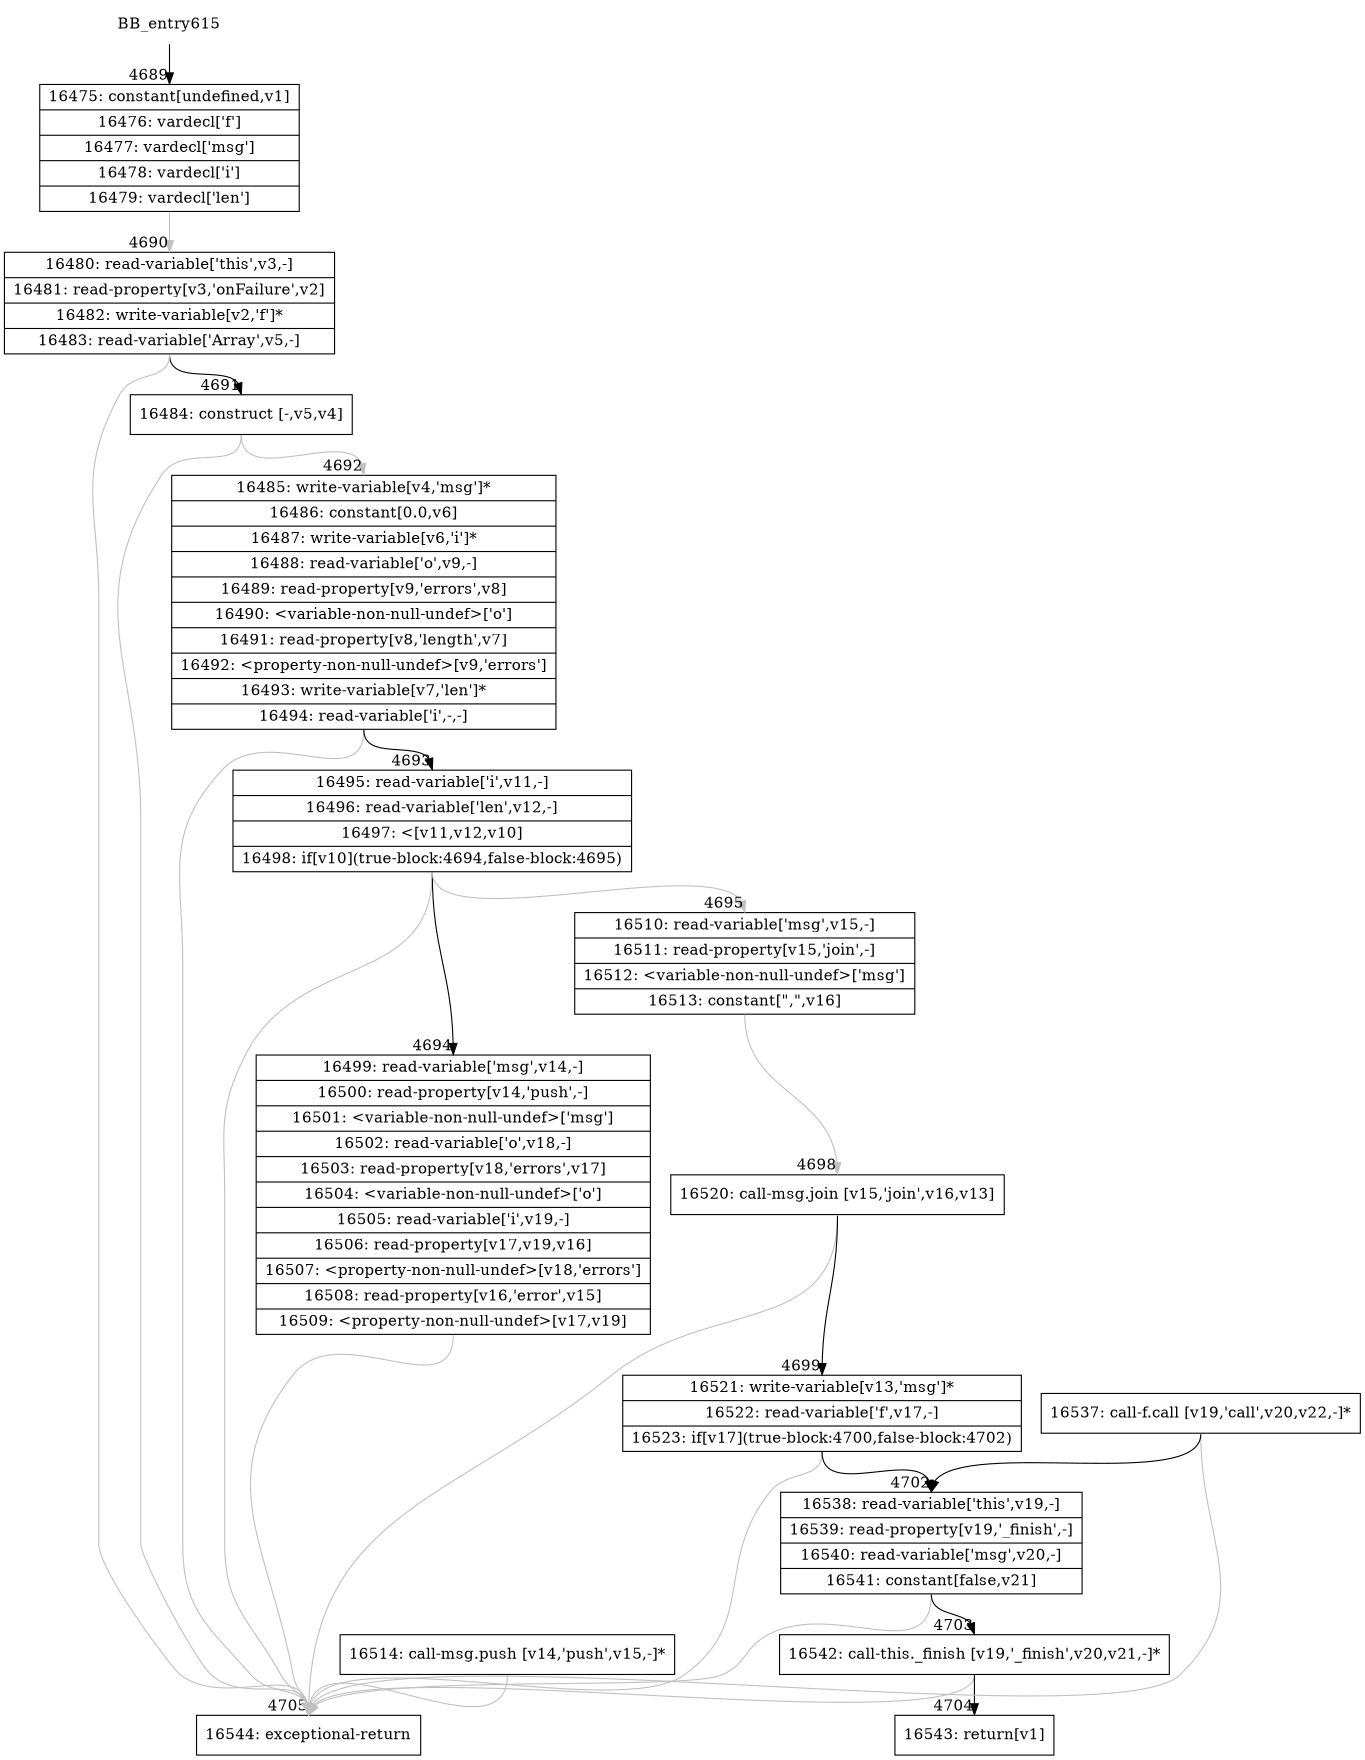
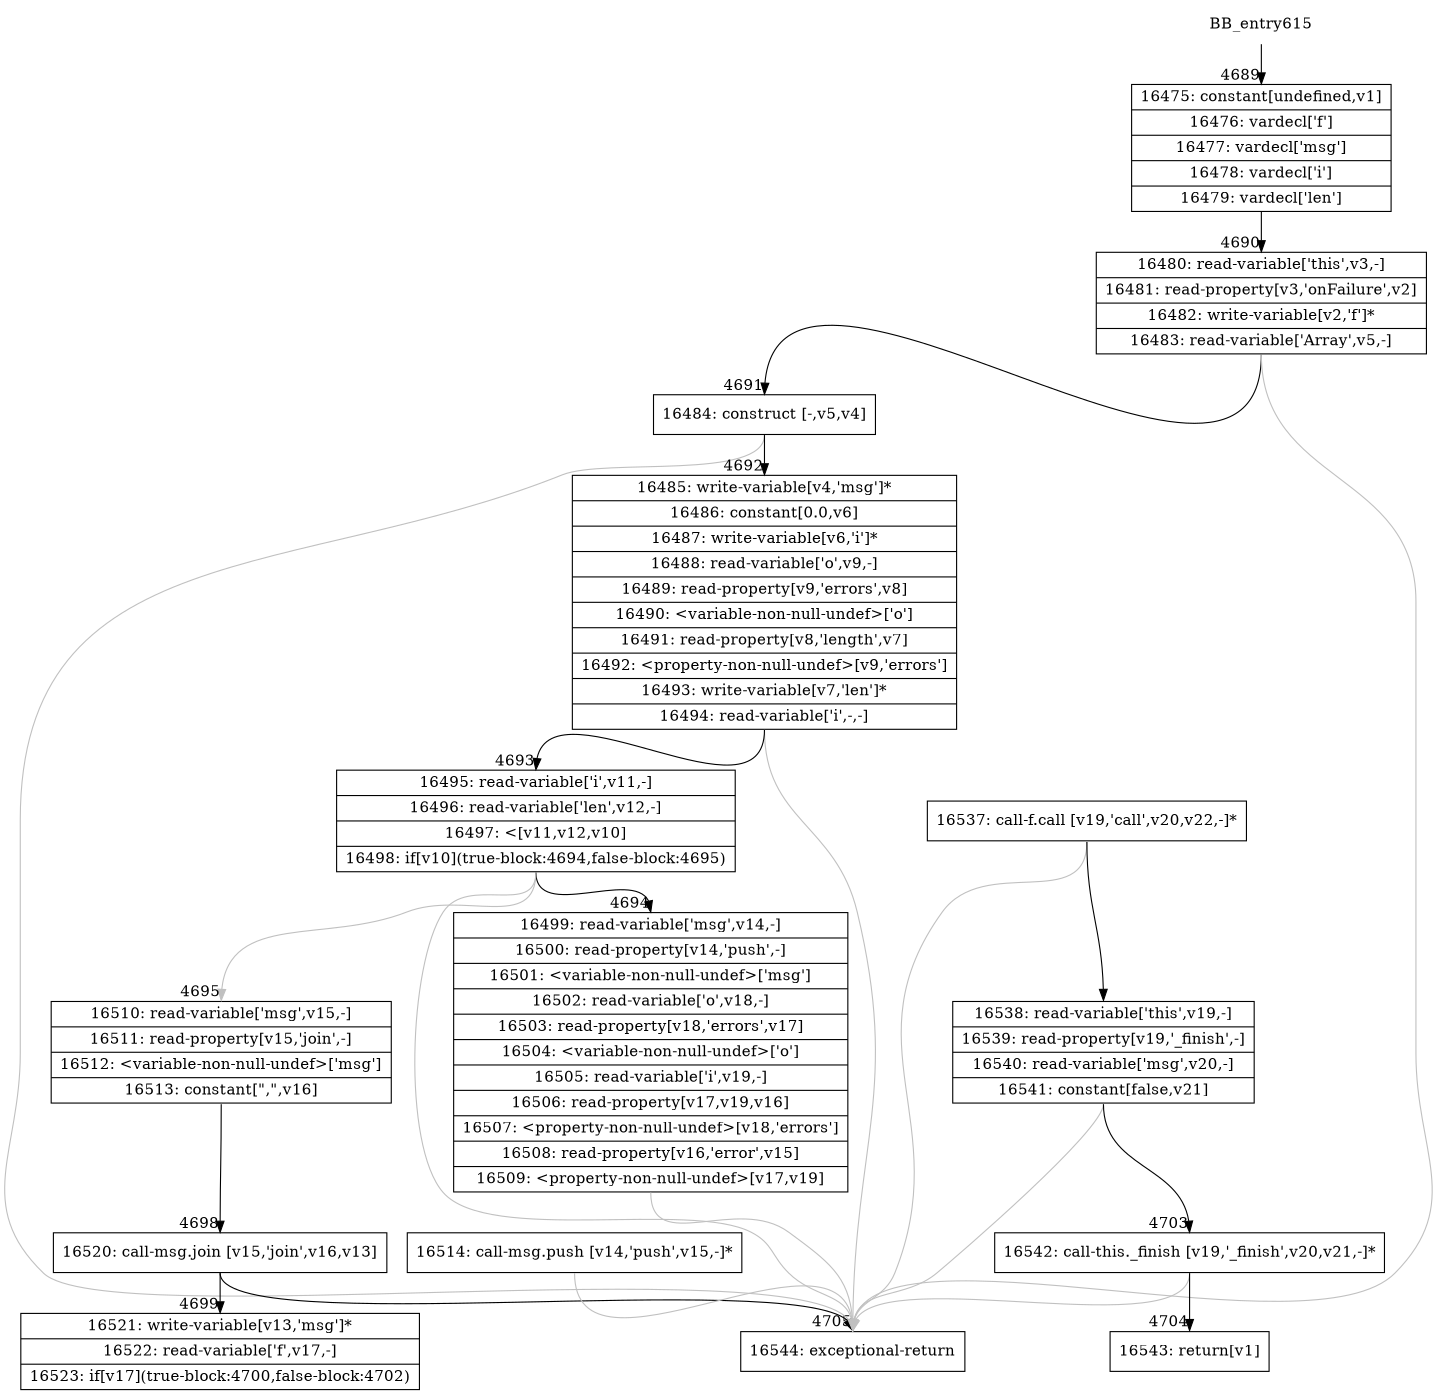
(169, 226) -> (1261, 226)
(297, 456) -> (764, 451)
(787, 1091) -> (221, 1163)
(541, 1426) -> (532, 1302)
(871, 1472) -> none
(694, 1666) -> none
